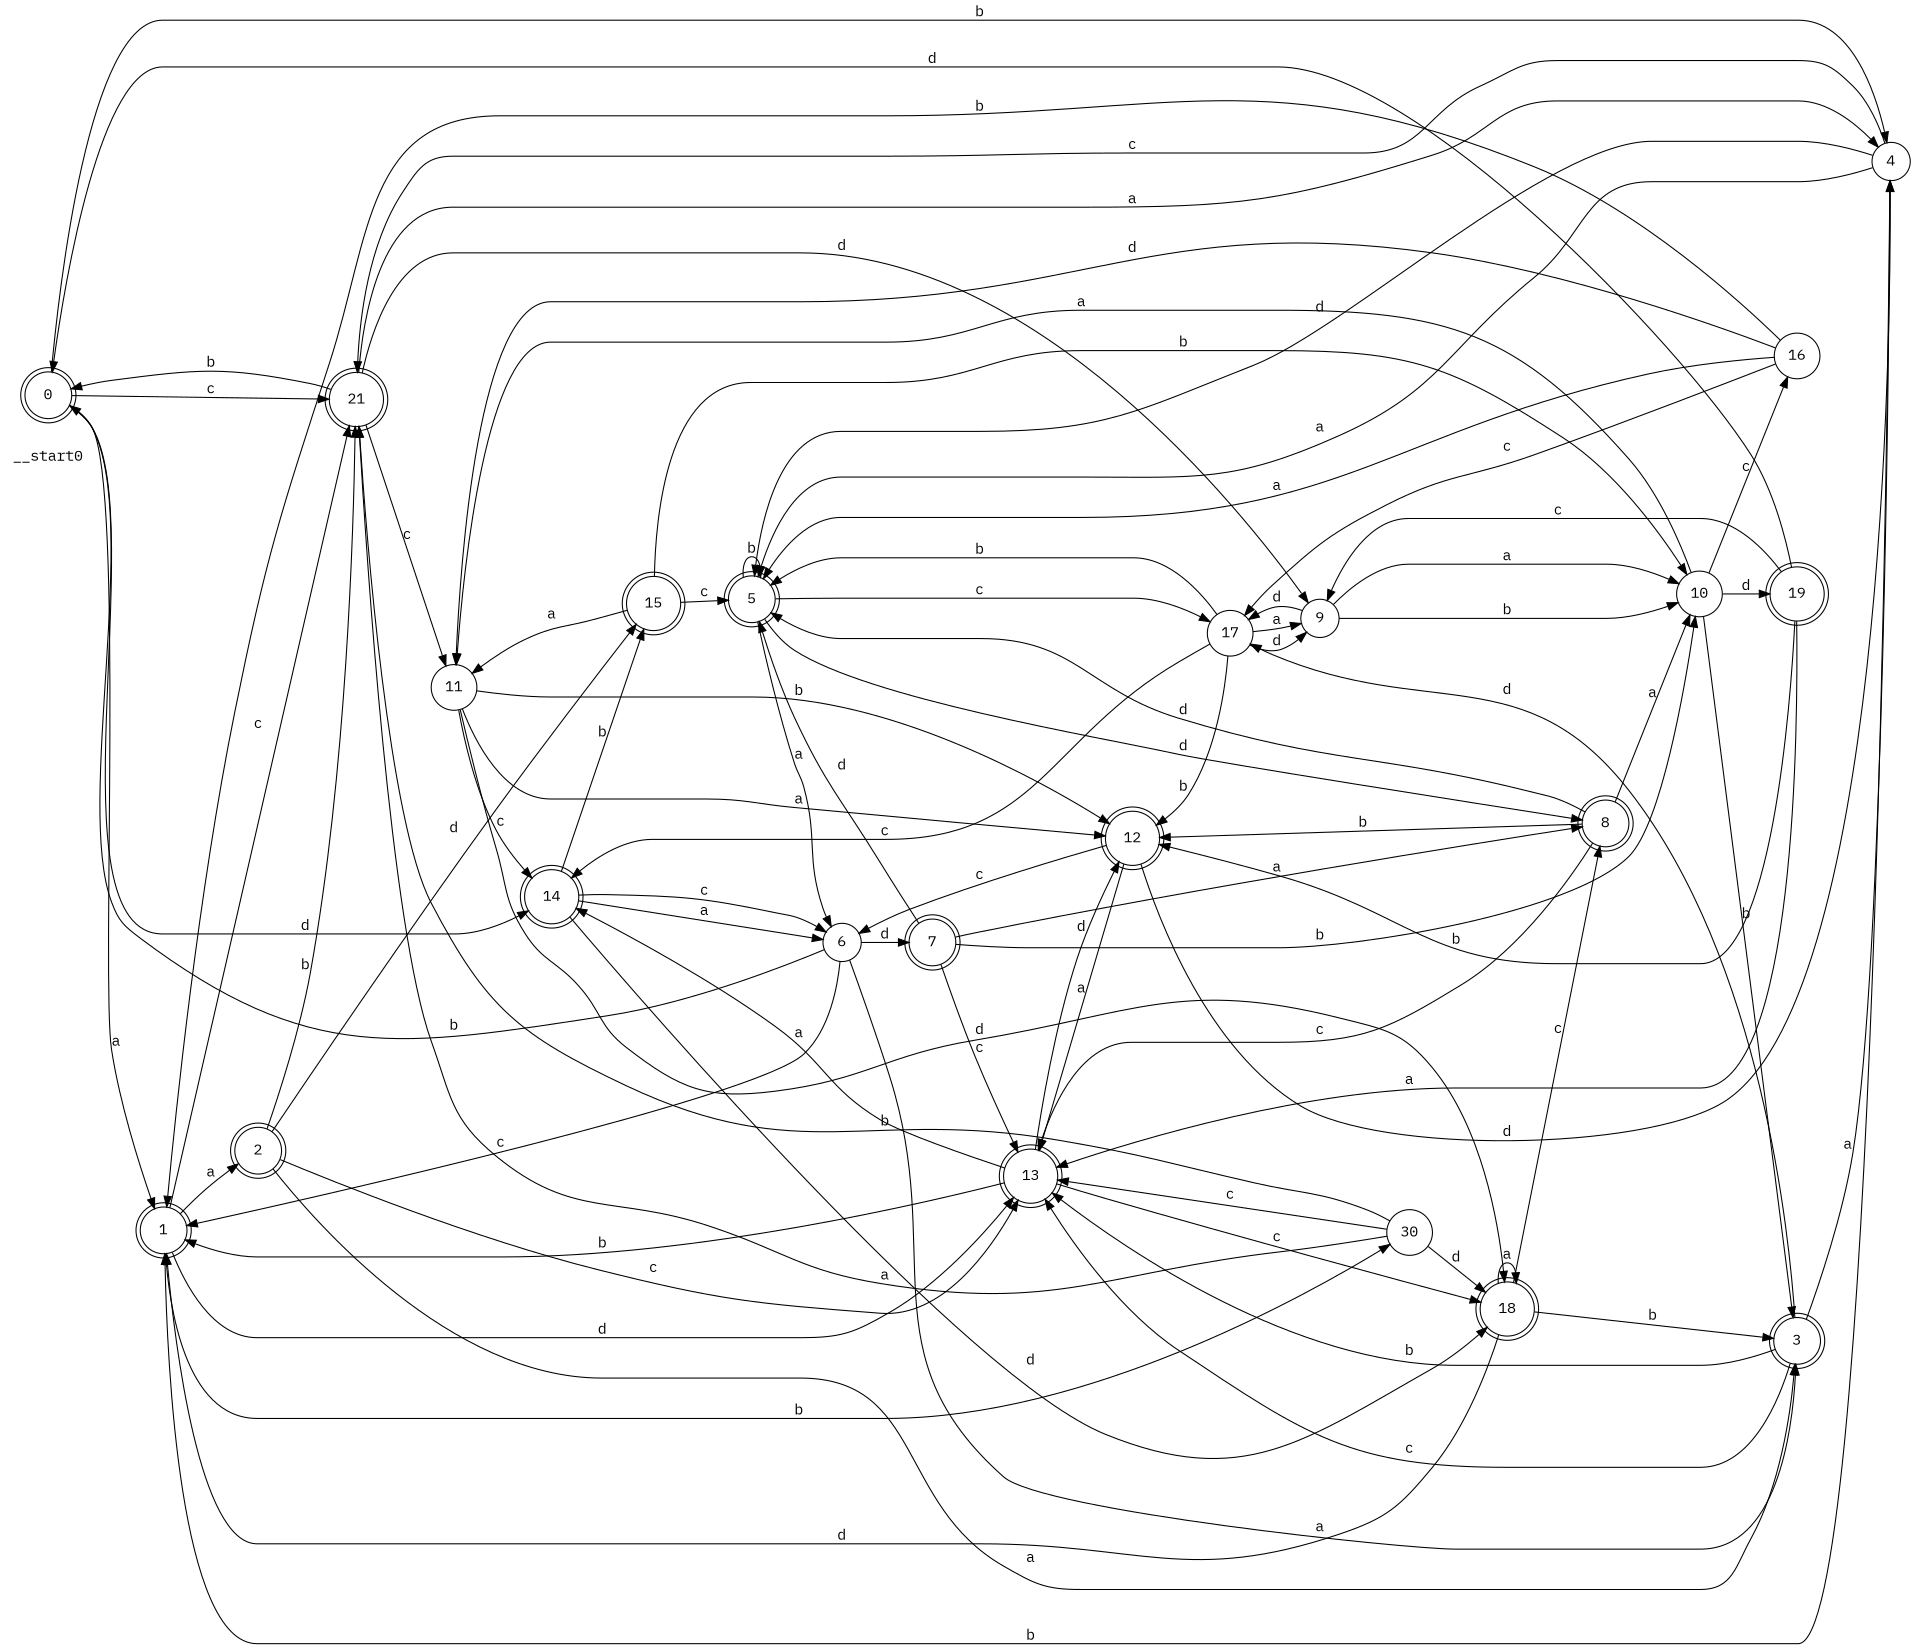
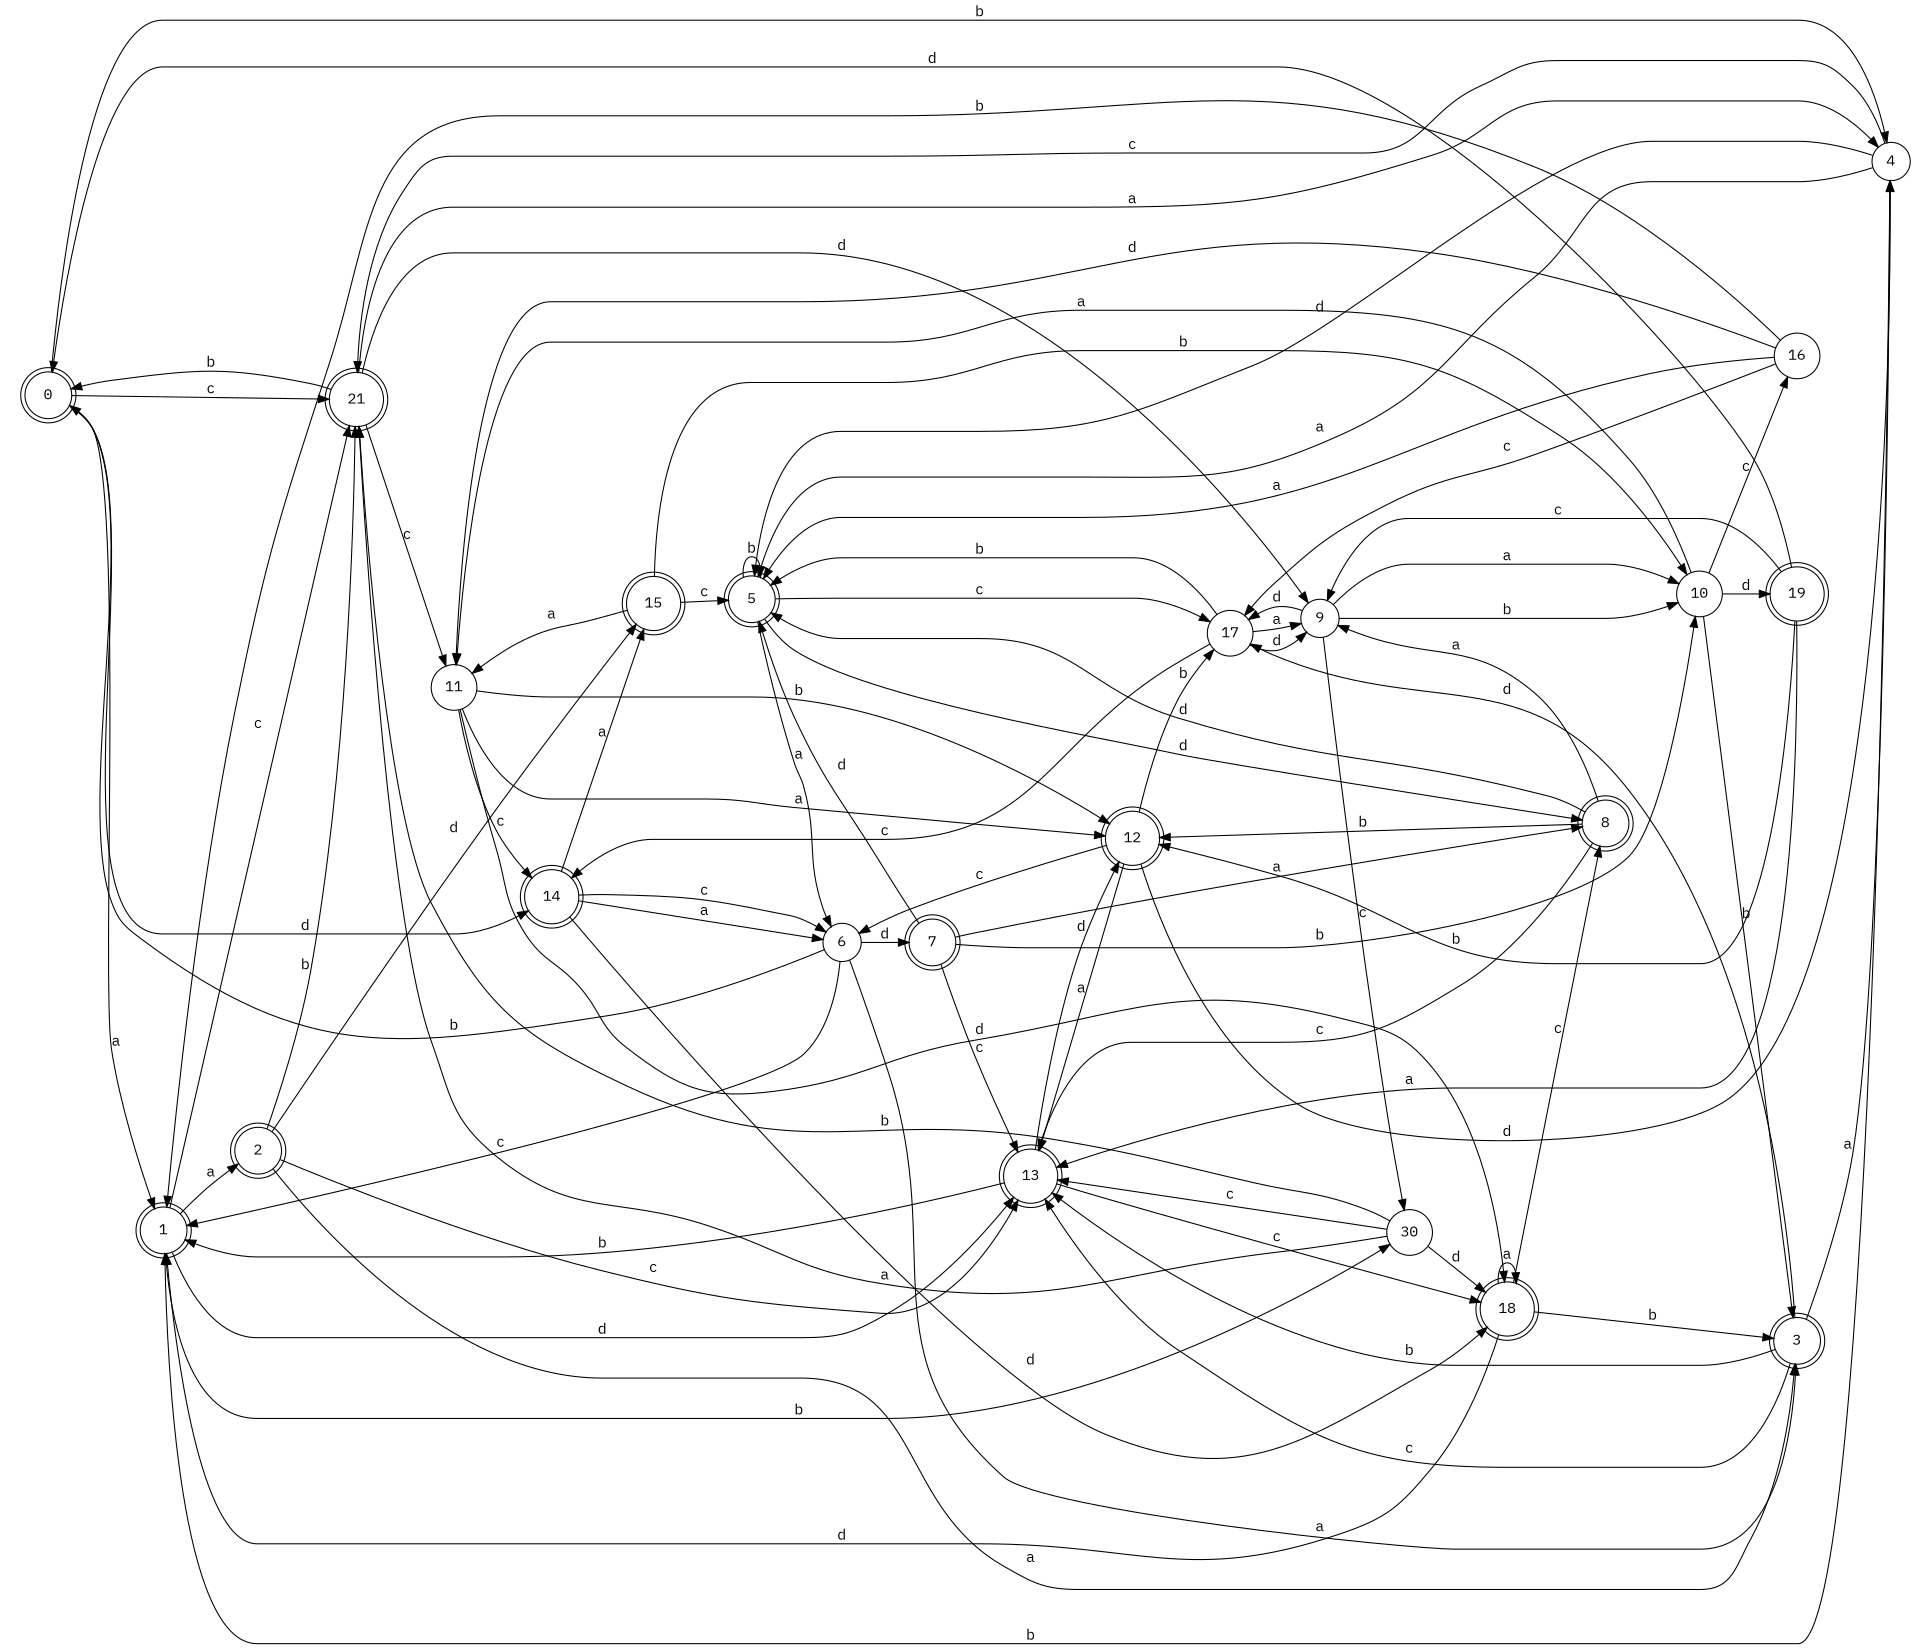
(48, 457) -> none
(1651, 713) -> (1505, 672)
(603, 733) -> (603, 733)
(1211, 744) -> (1164, 731)
none -> (1359, 919)
(796, 1043) -> none
